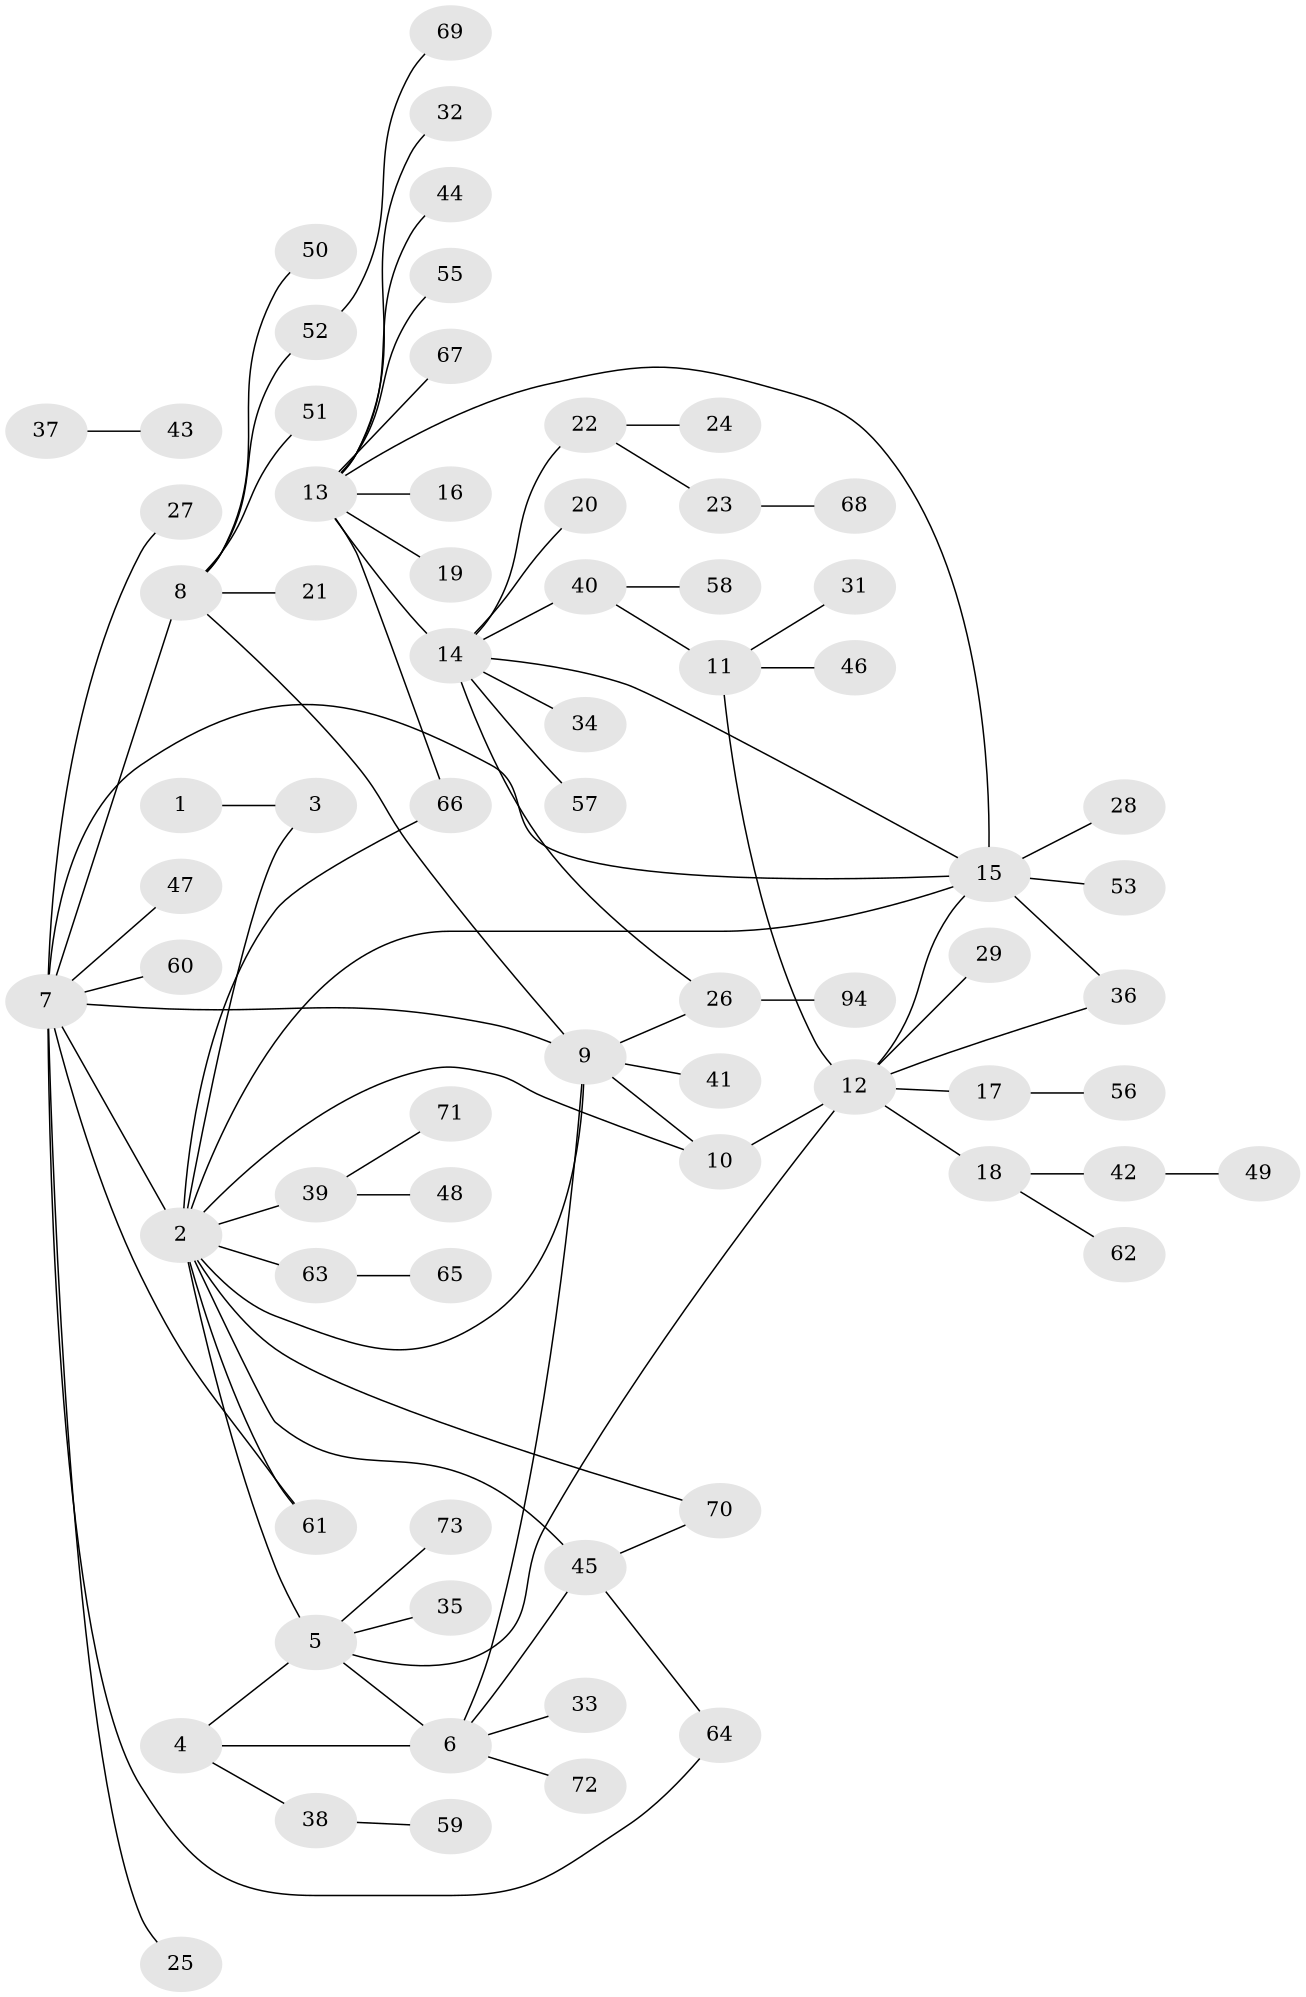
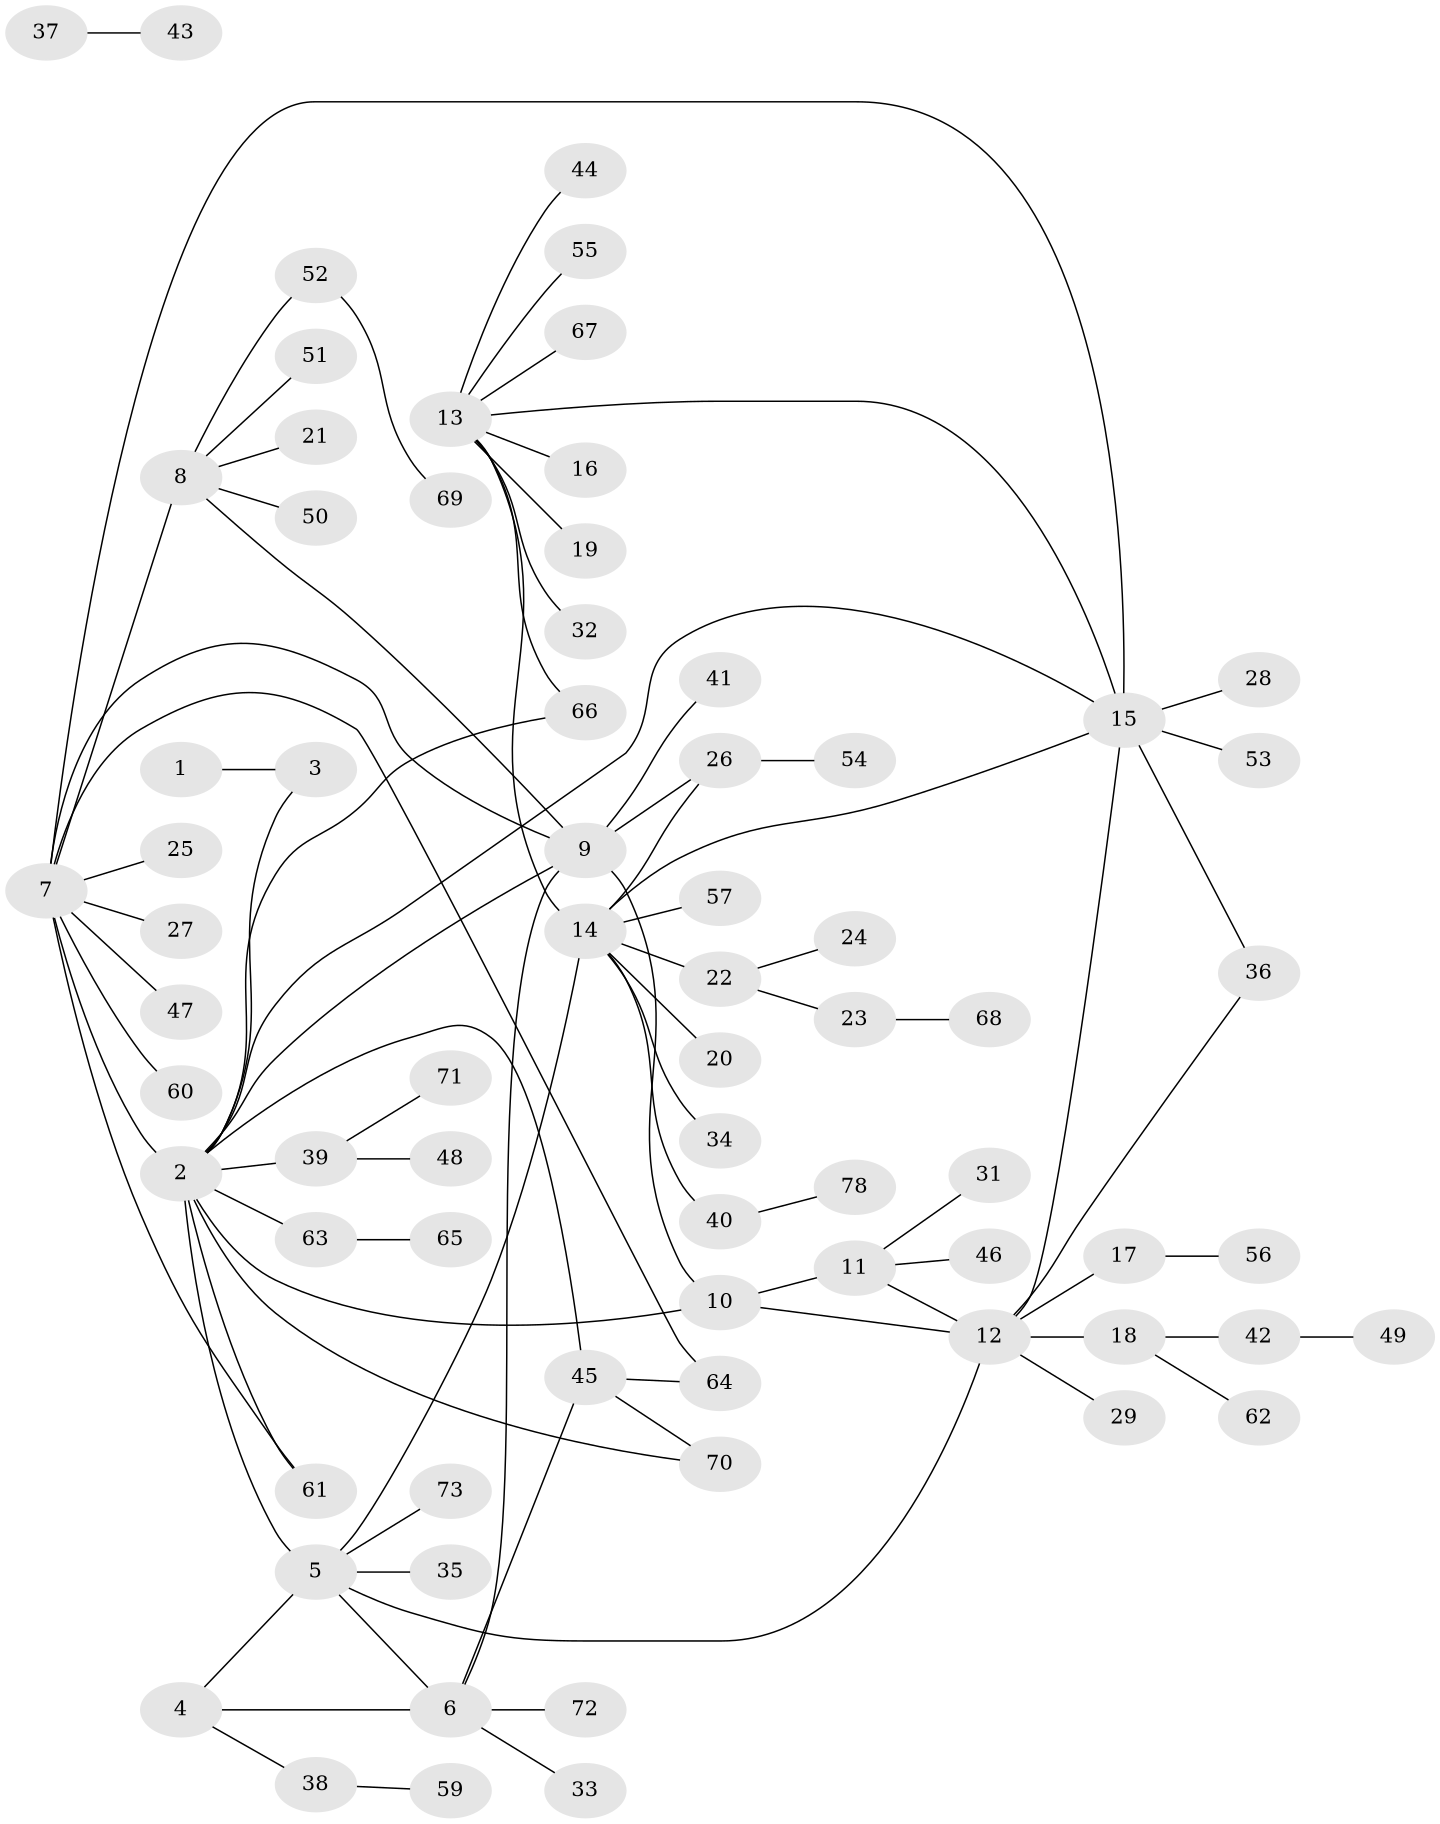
(720, 587) -> (855, 1187)
(653, 627) -> (788, 1285)
(855, 1000) -> (855, 761)
none -> (495, 1269)
